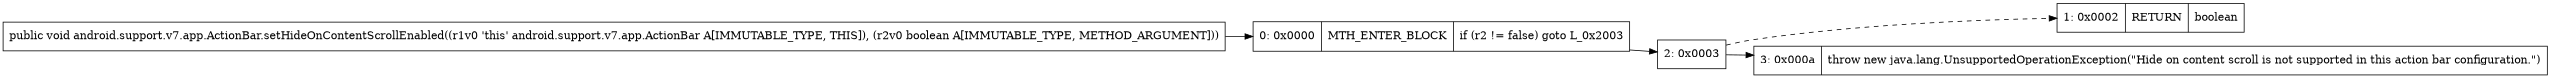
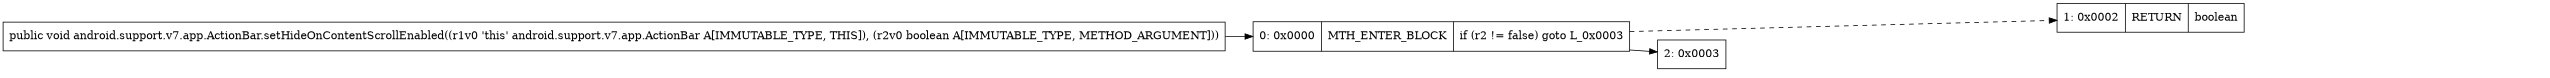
(1887, 26) -> (1839, 26)
(1542, 36) -> (1542, 36)
(2151, 61) -> none
